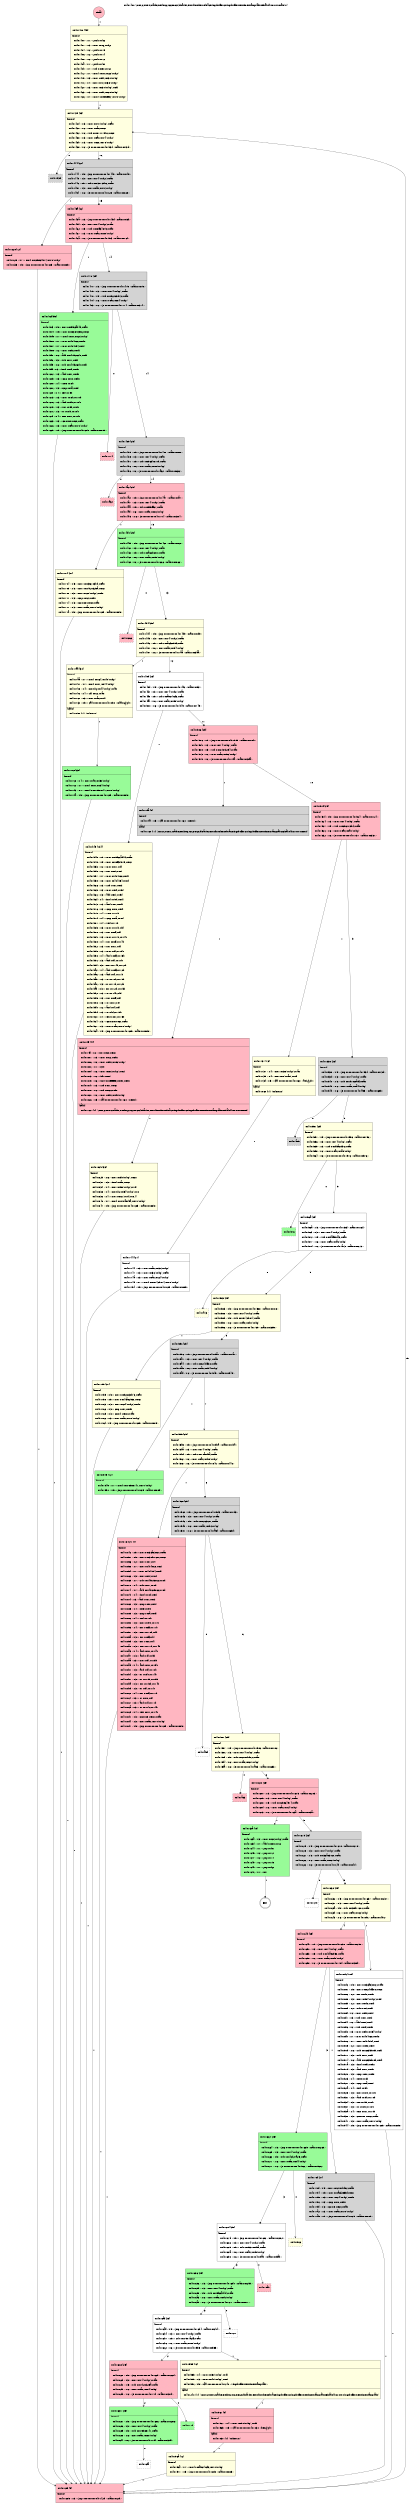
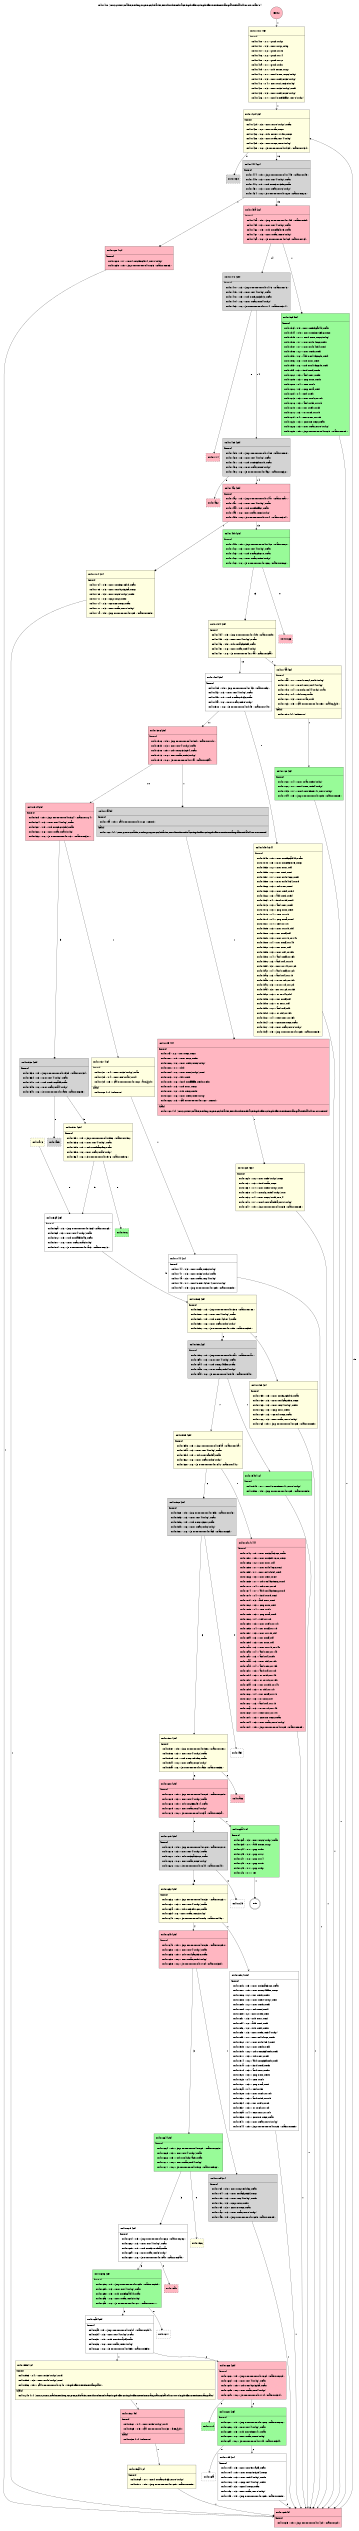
(99, 13) -> (277, 13)
(242, 1264) -> (54, 1180)
none -> (252, 2477)
